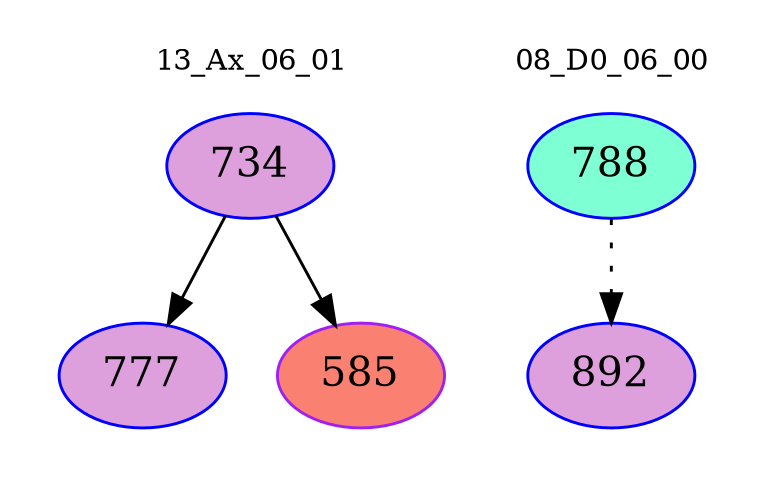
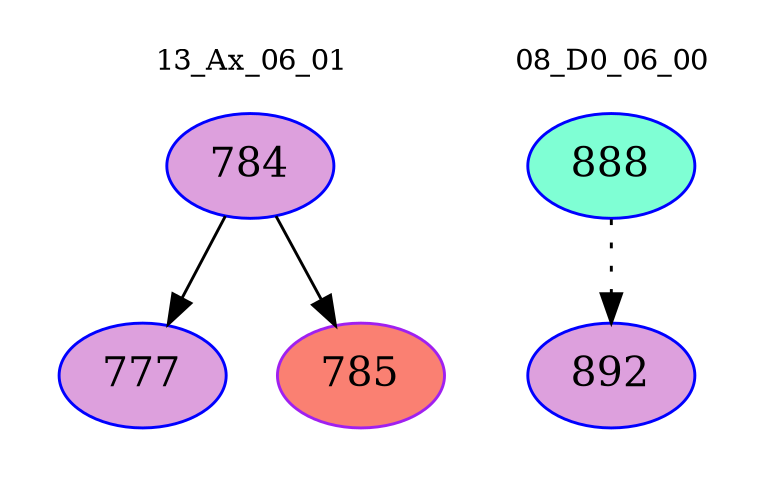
(250, 166) -> (250, 166)
(611, 166) -> (611, 166)
(361, 376) -> (361, 376)
